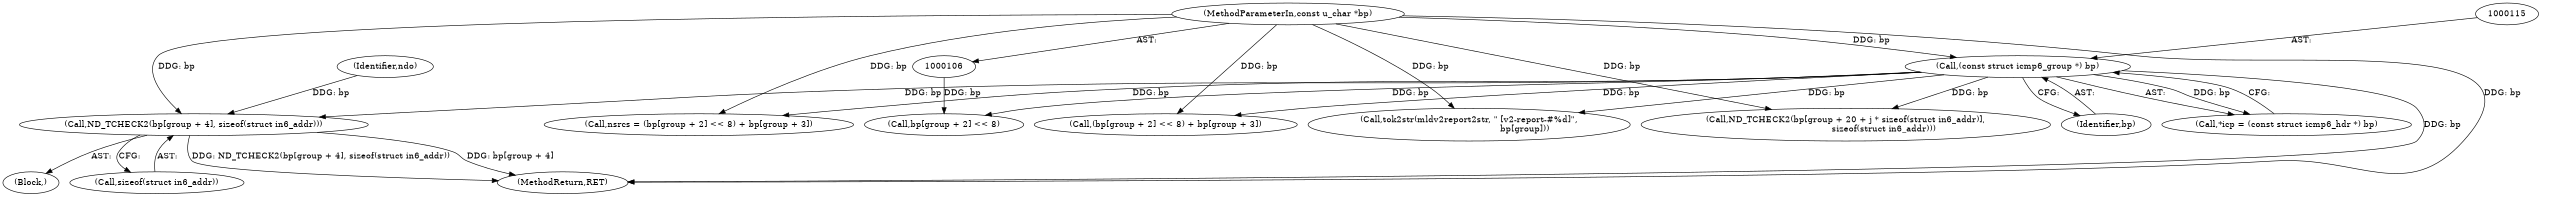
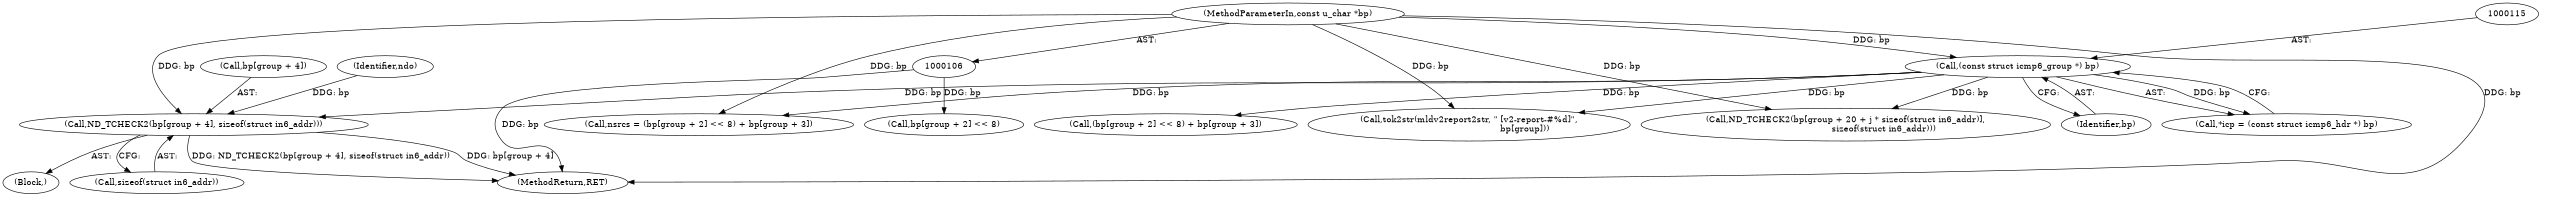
none -> (264, 67)
(1229, 67) -> none
(1455, 87) -> none
(1694, 172) -> (653, 84)
